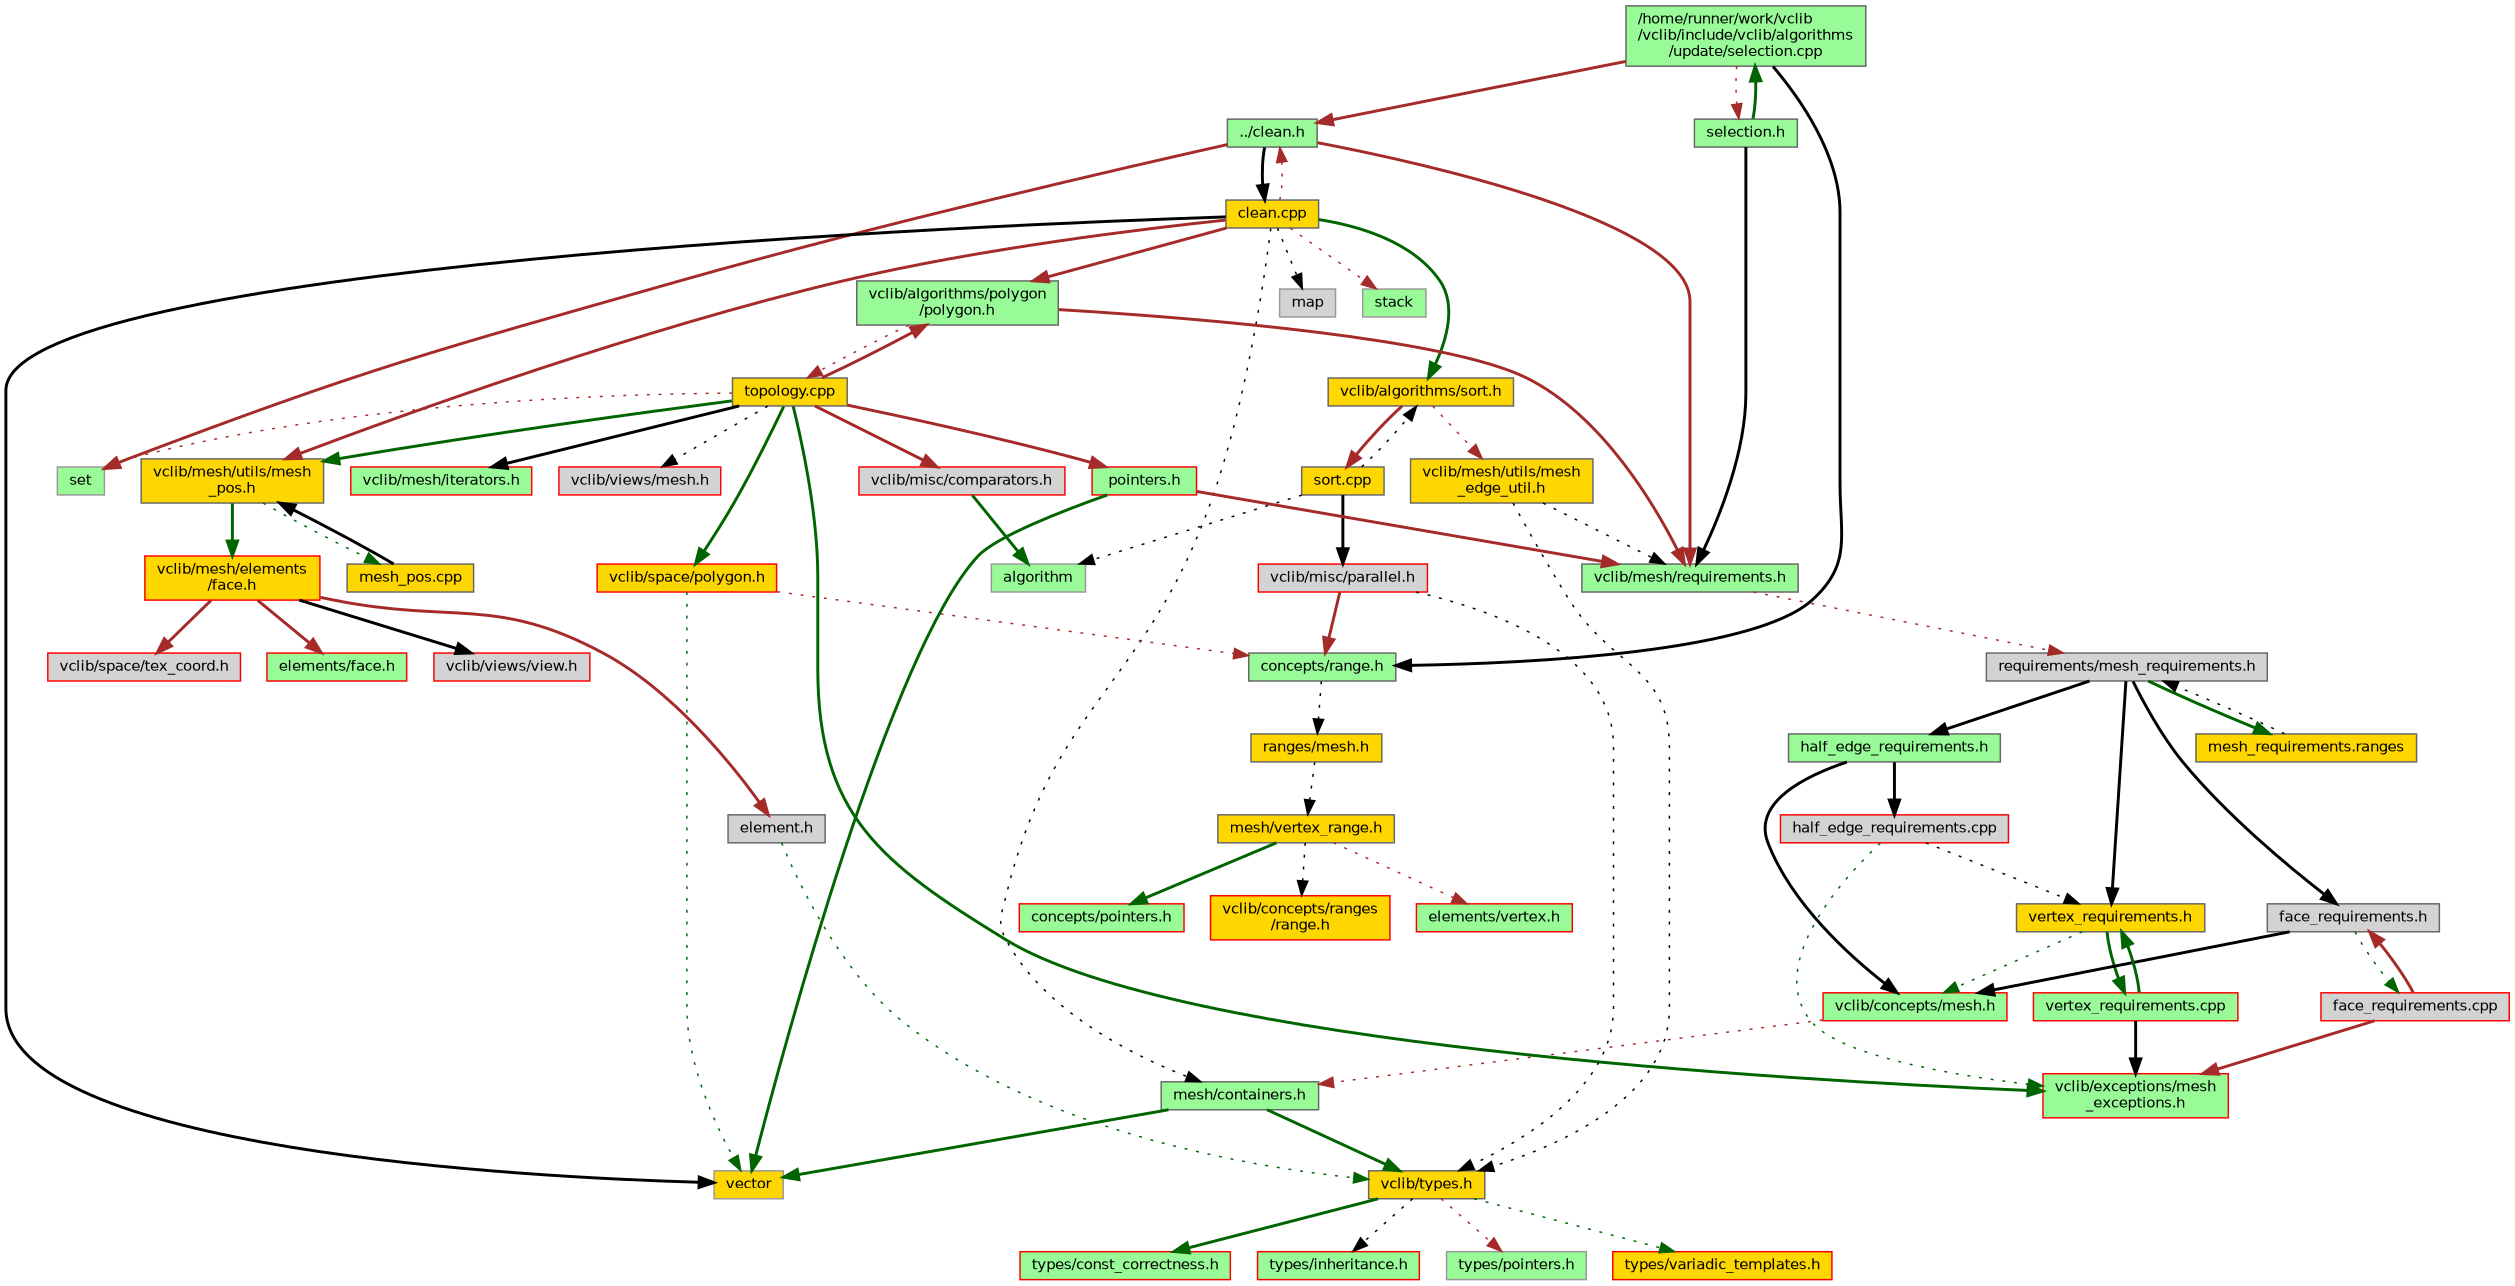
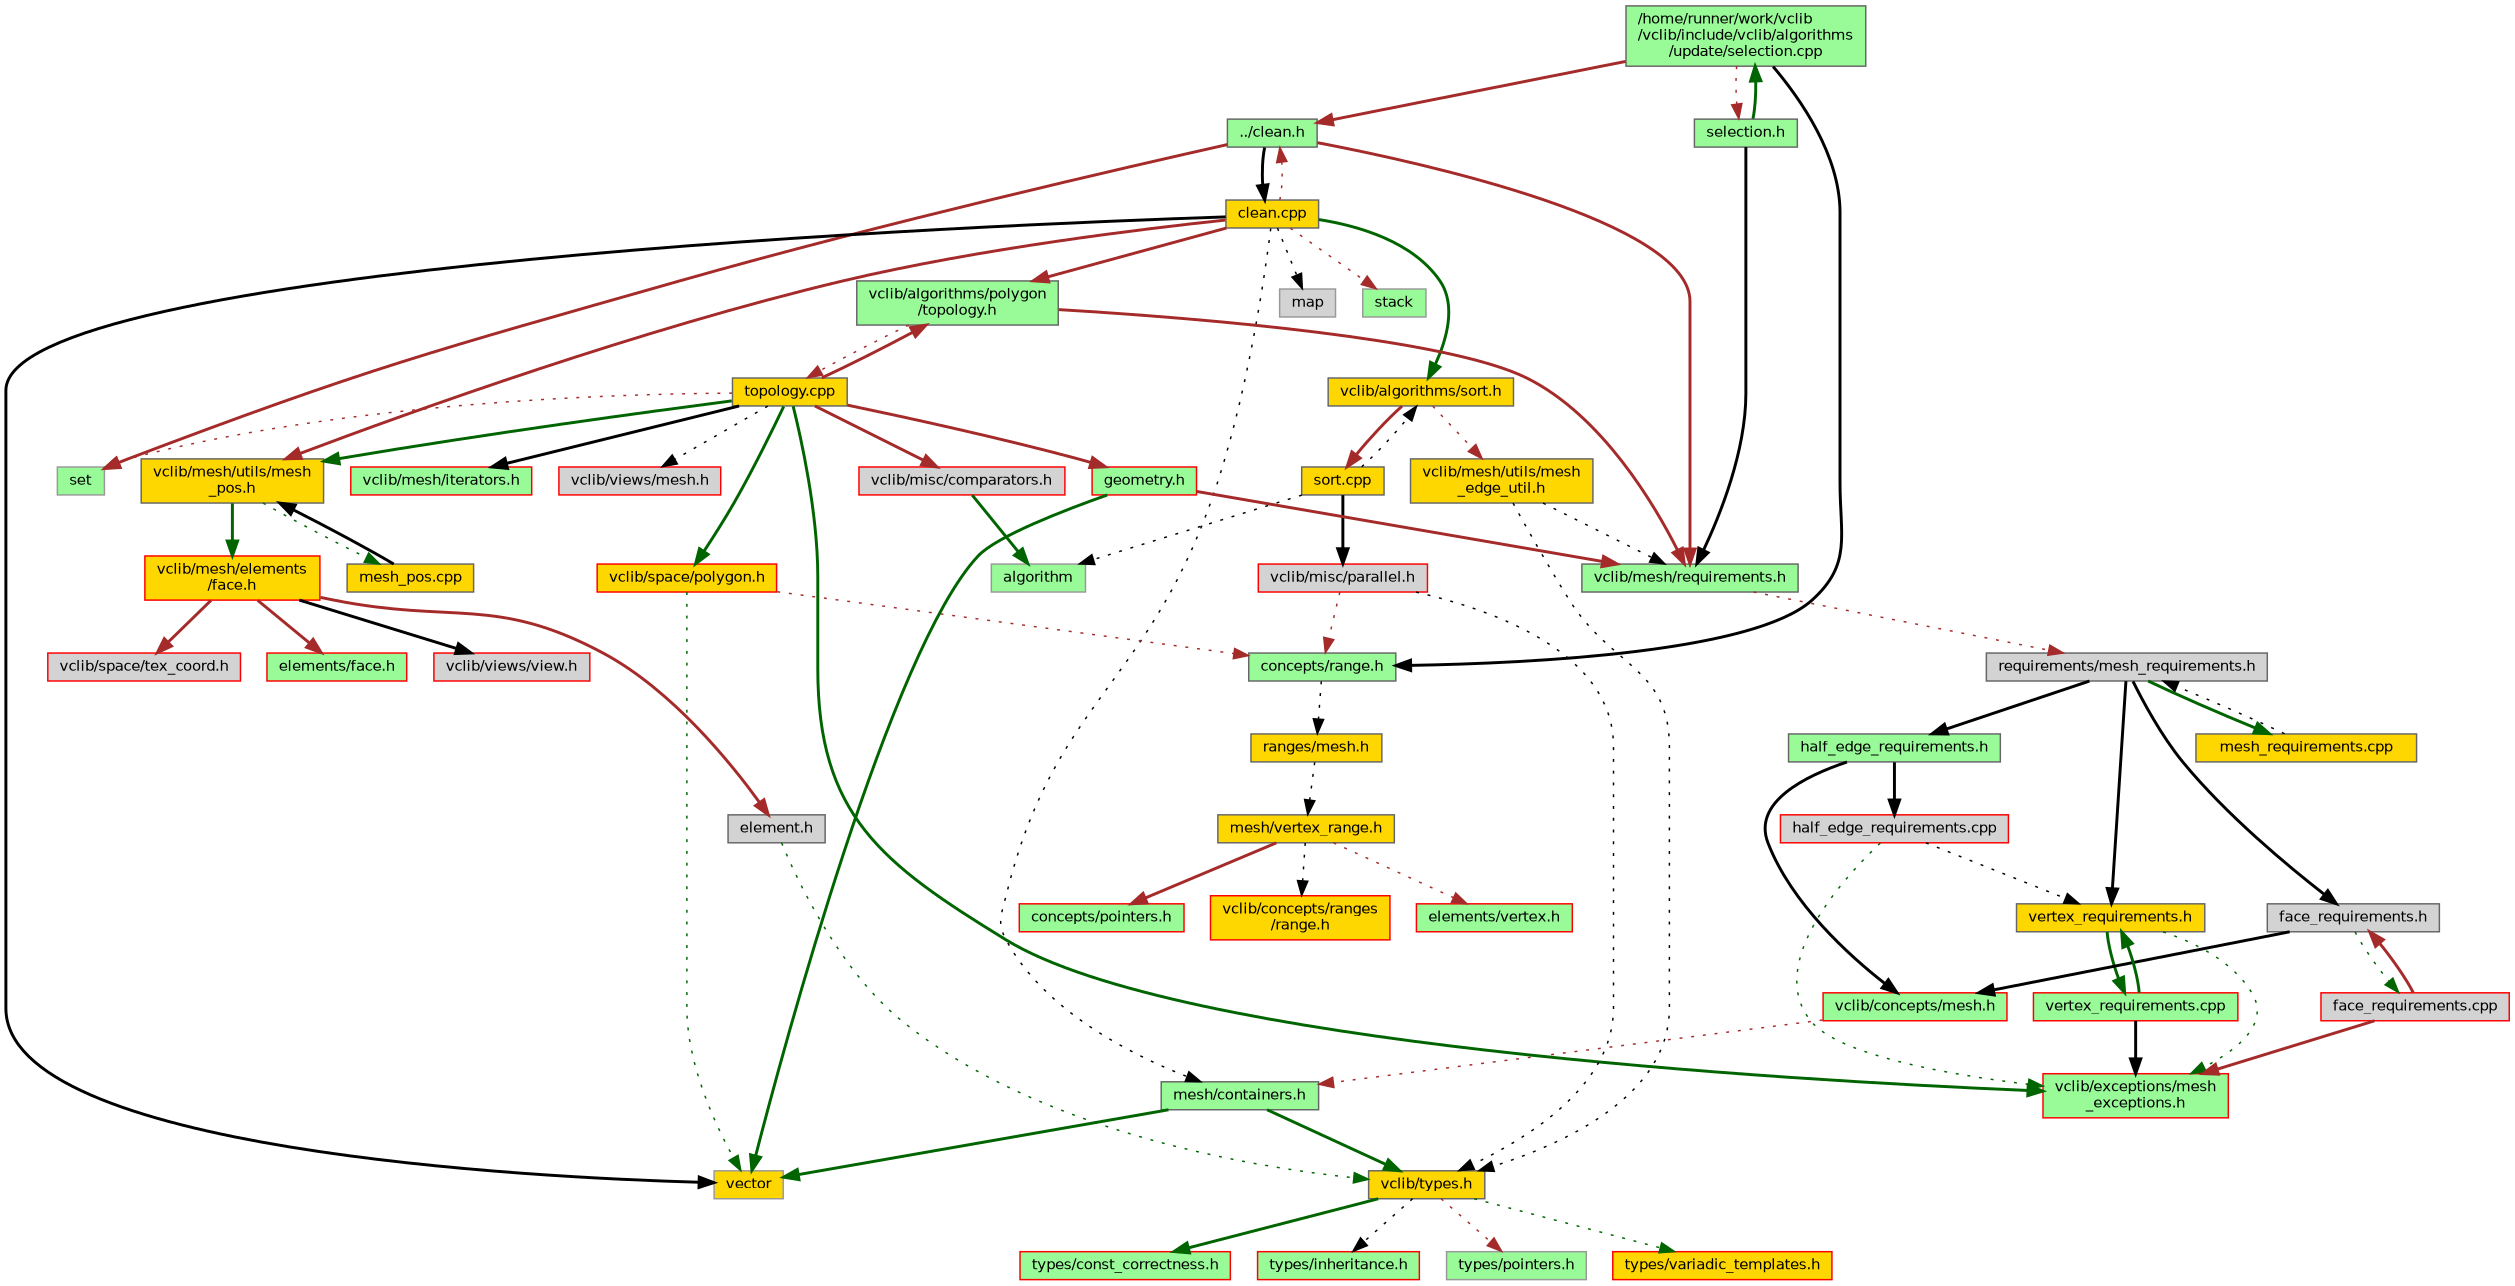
(958, 303) -> (958, 303)
(1144, 481) -> (1144, 481)
(1334, 615) -> (1334, 615)
(2306, 748) -> (2306, 748)
(1211, 870) -> (1211, 870)
(2020, 959) -> (2249, 989)
